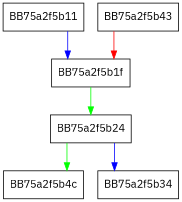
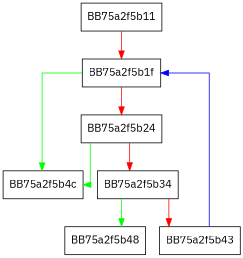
(68, 41) -> (122, 41)
(114, 41) -> (209, 129)
(91, 97) -> (122, 97)
none -> (42, 98)
(115, 153) -> (130, 153)
none -> (169, 209)
none -> (105, 241)
